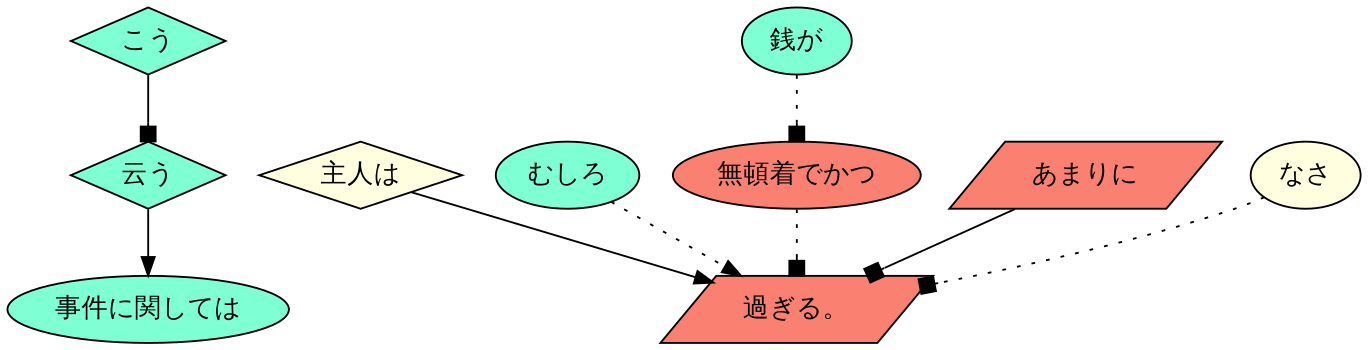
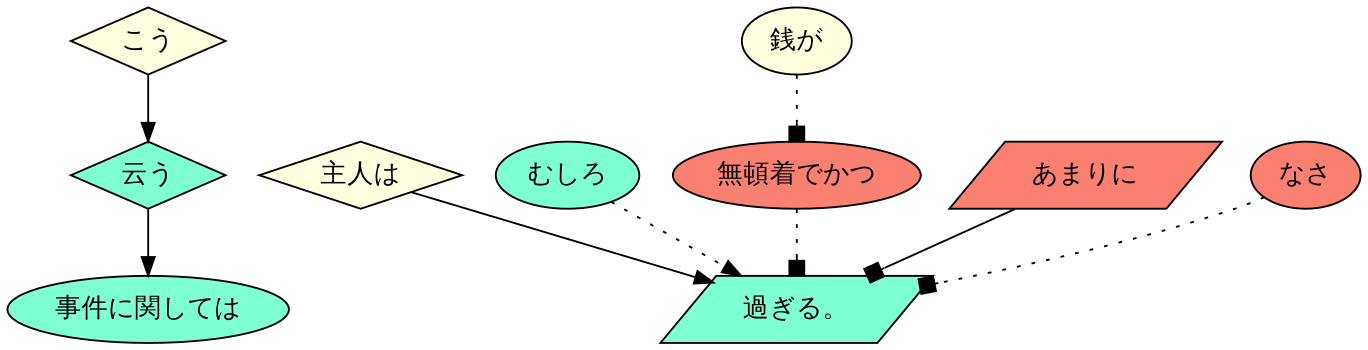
(148, 41) -> (148, 41)
(797, 41) -> (797, 41)
(148, 99) -> (148, 99)
(1306, 175) -> (1306, 175)
(797, 309) -> (797, 309)
